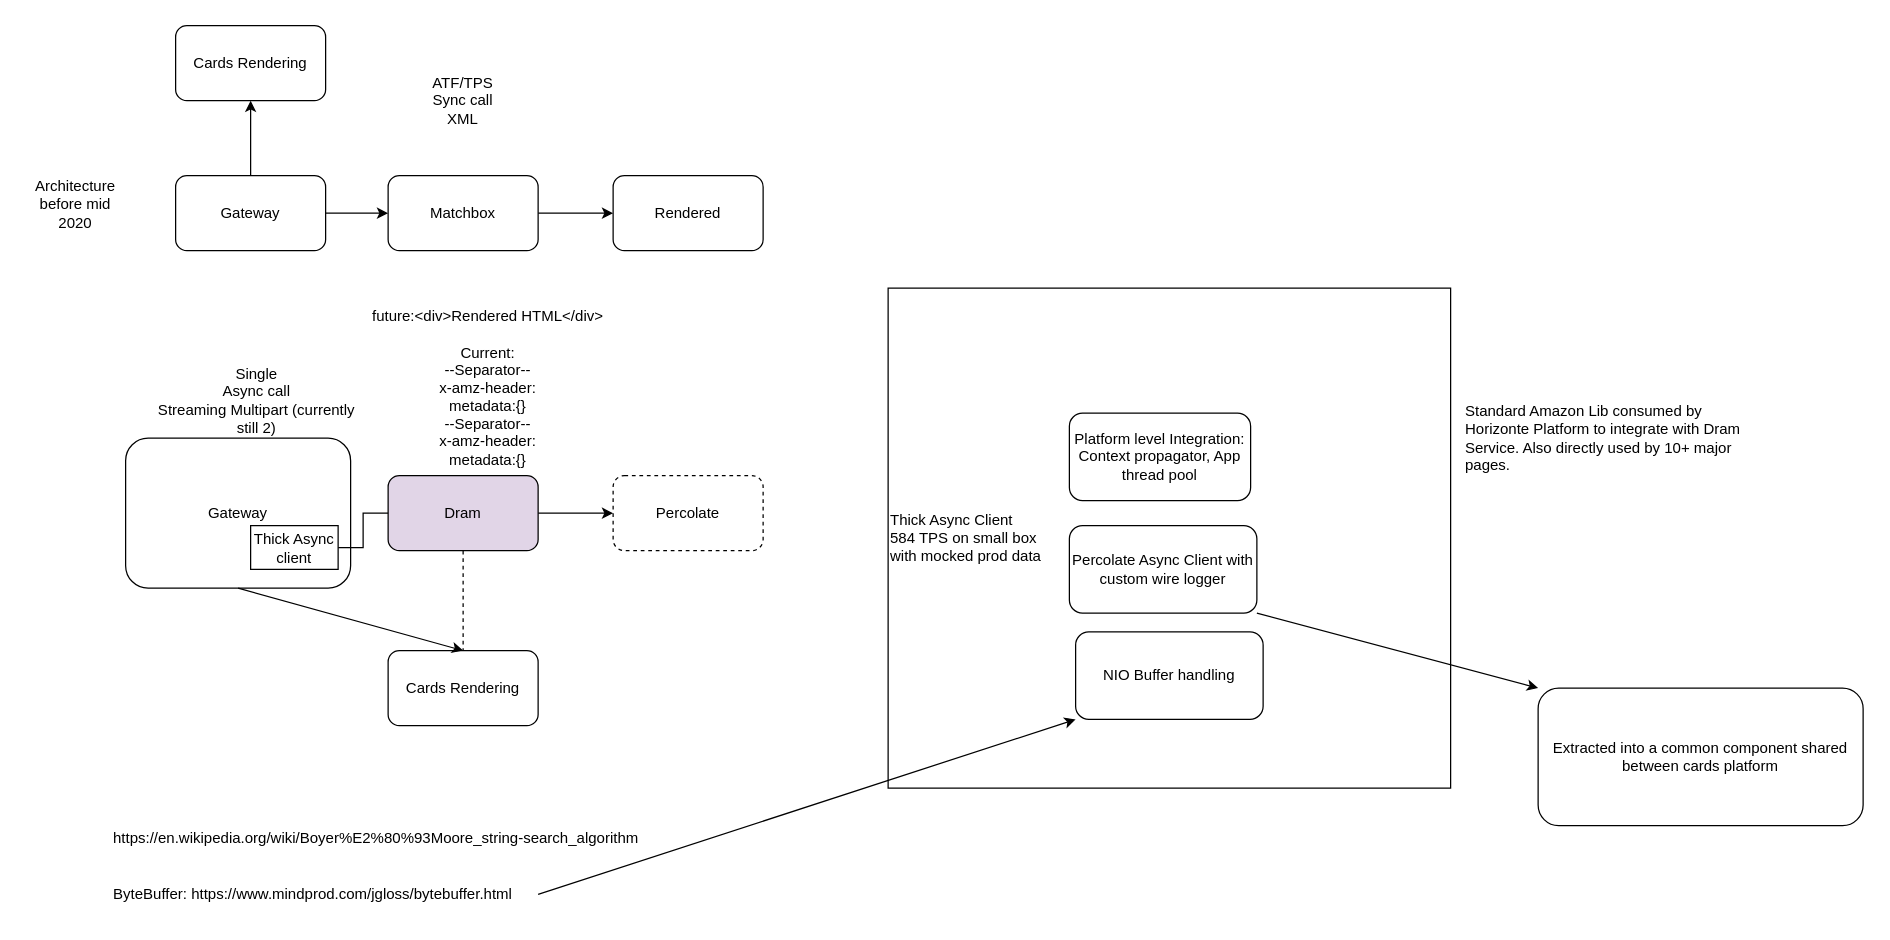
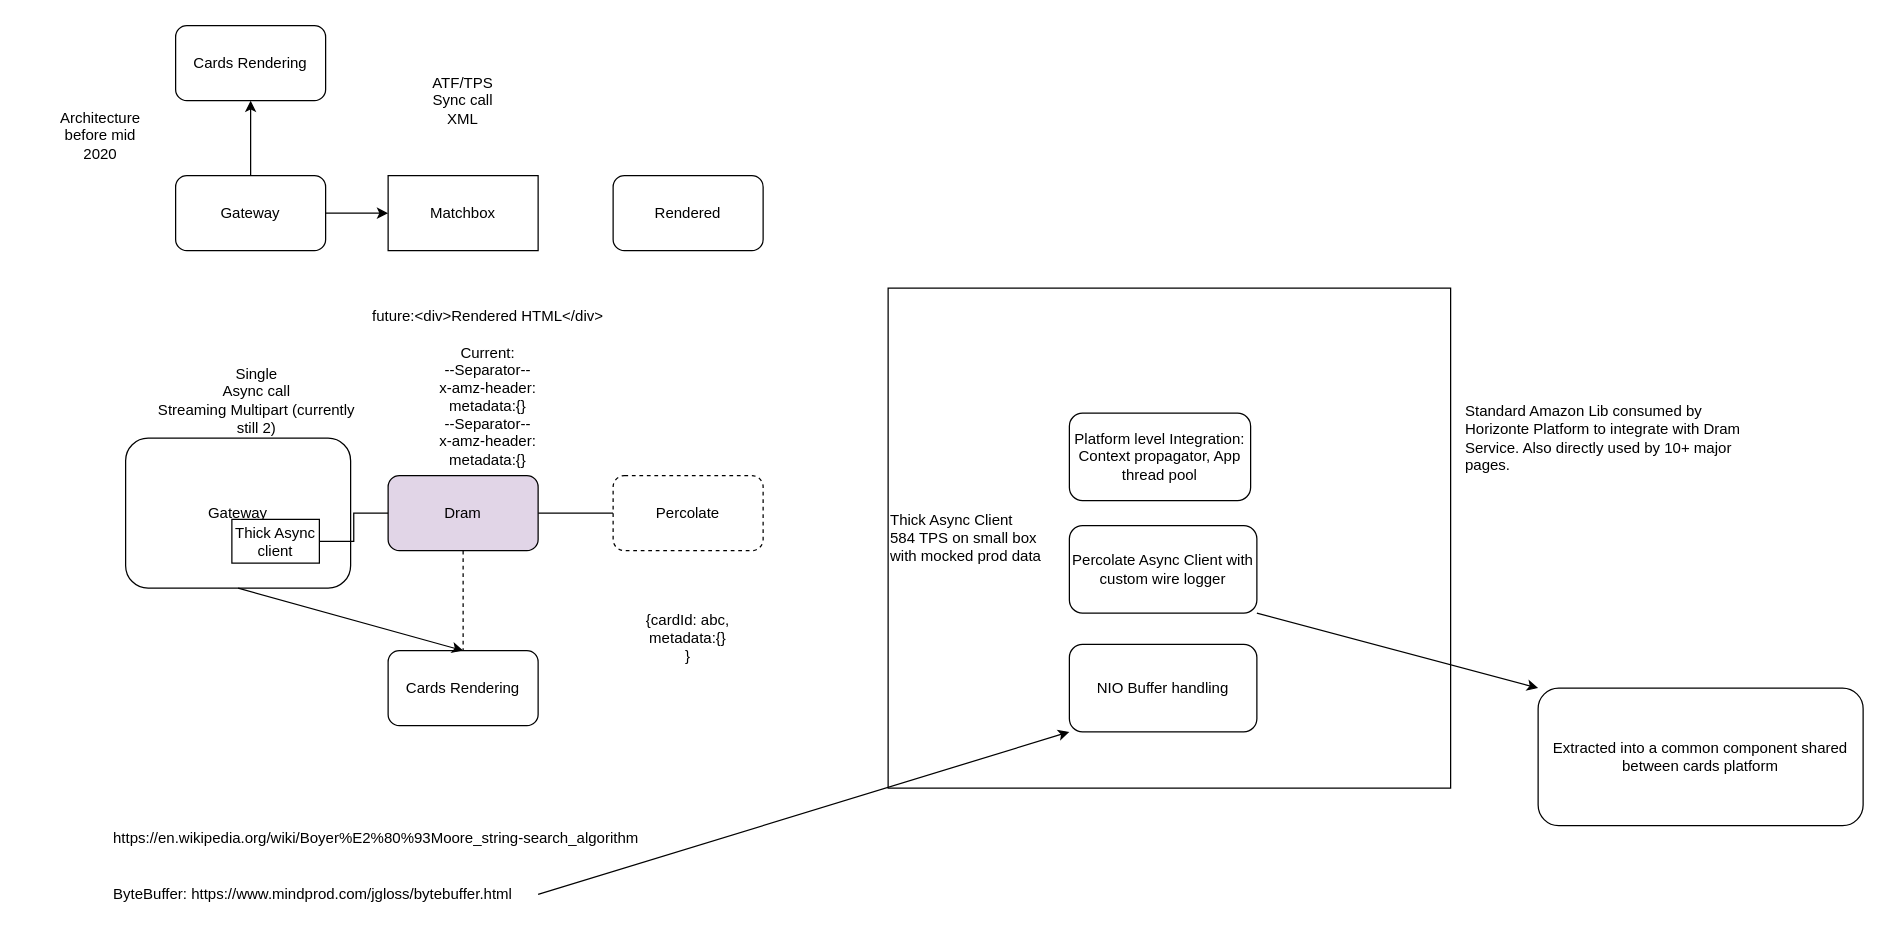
(76, 204) -> (101, 135)
(463, 213) -> (463, 213)
(571, 213) -> none
(603, 513) -> (606, 513)
(294, 548) -> (276, 541)
none -> (688, 638)
(1169, 676) -> (1163, 688)
